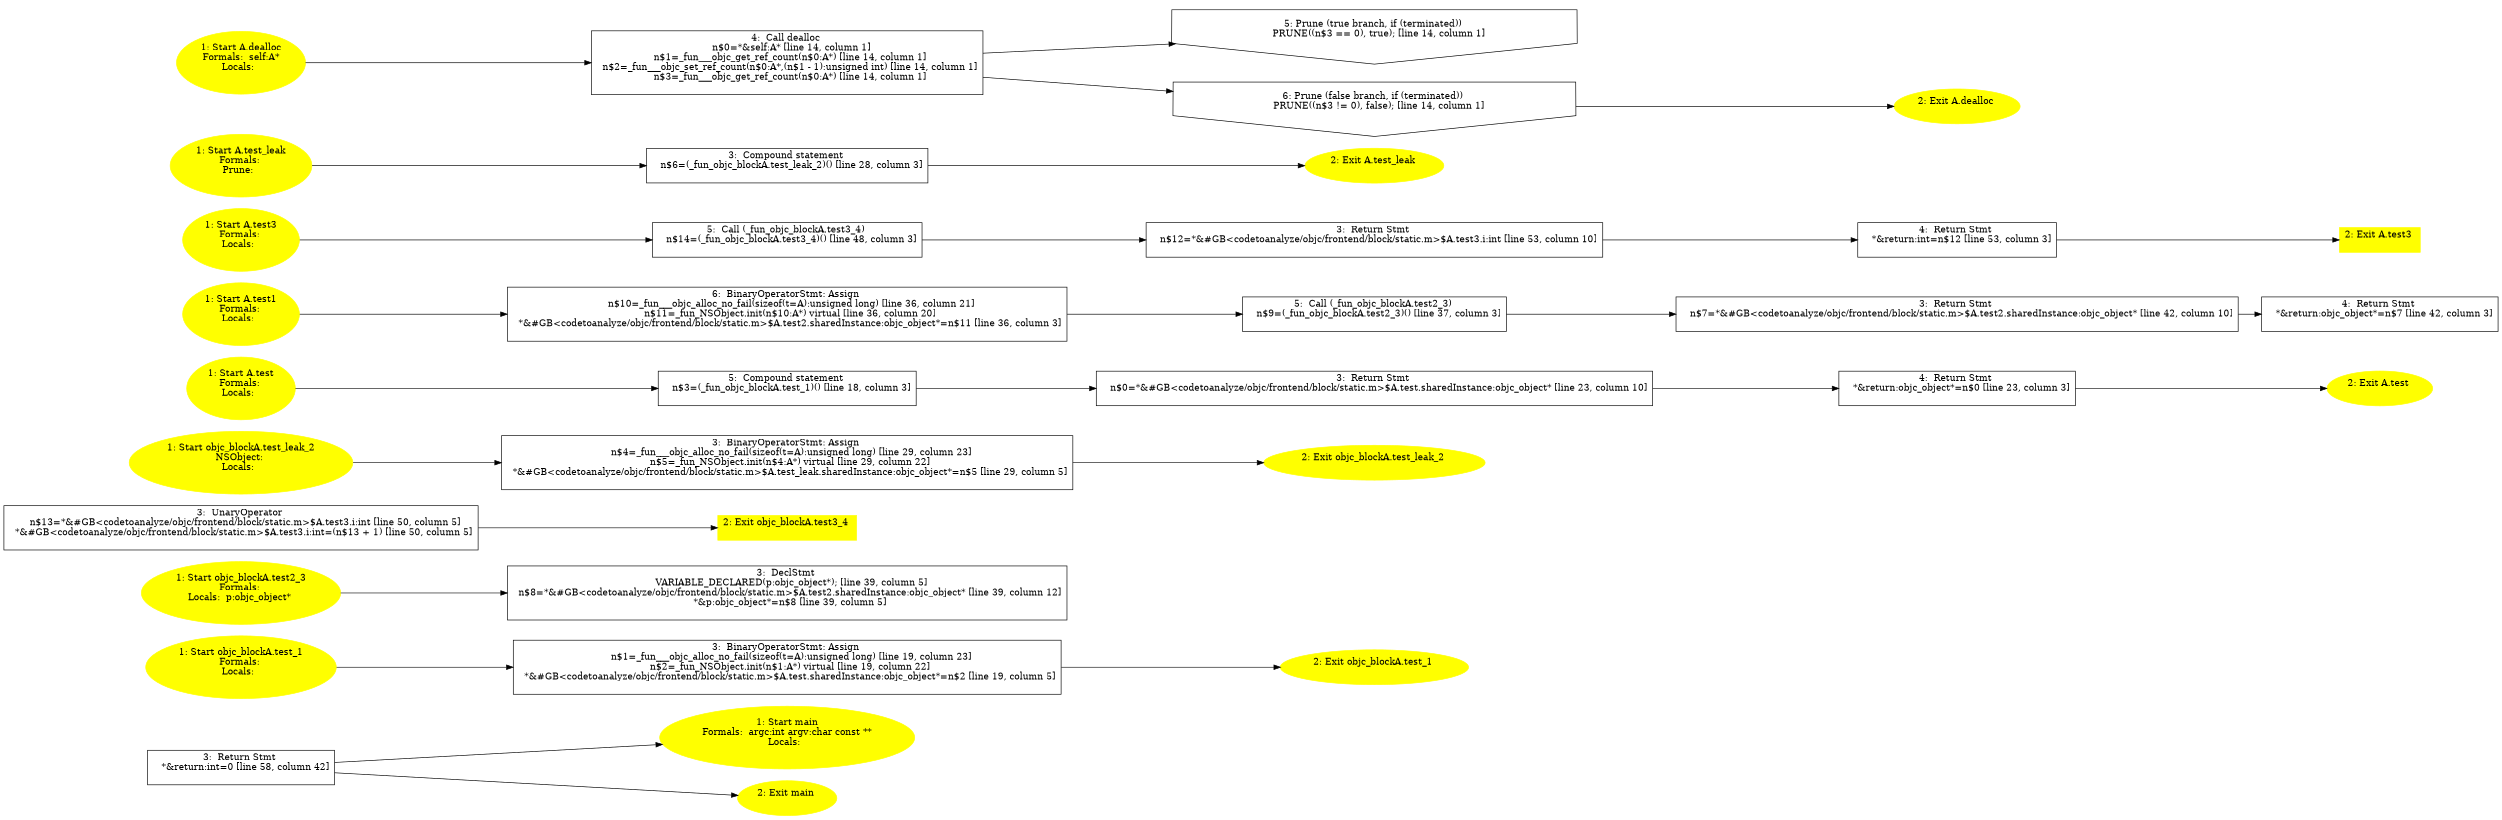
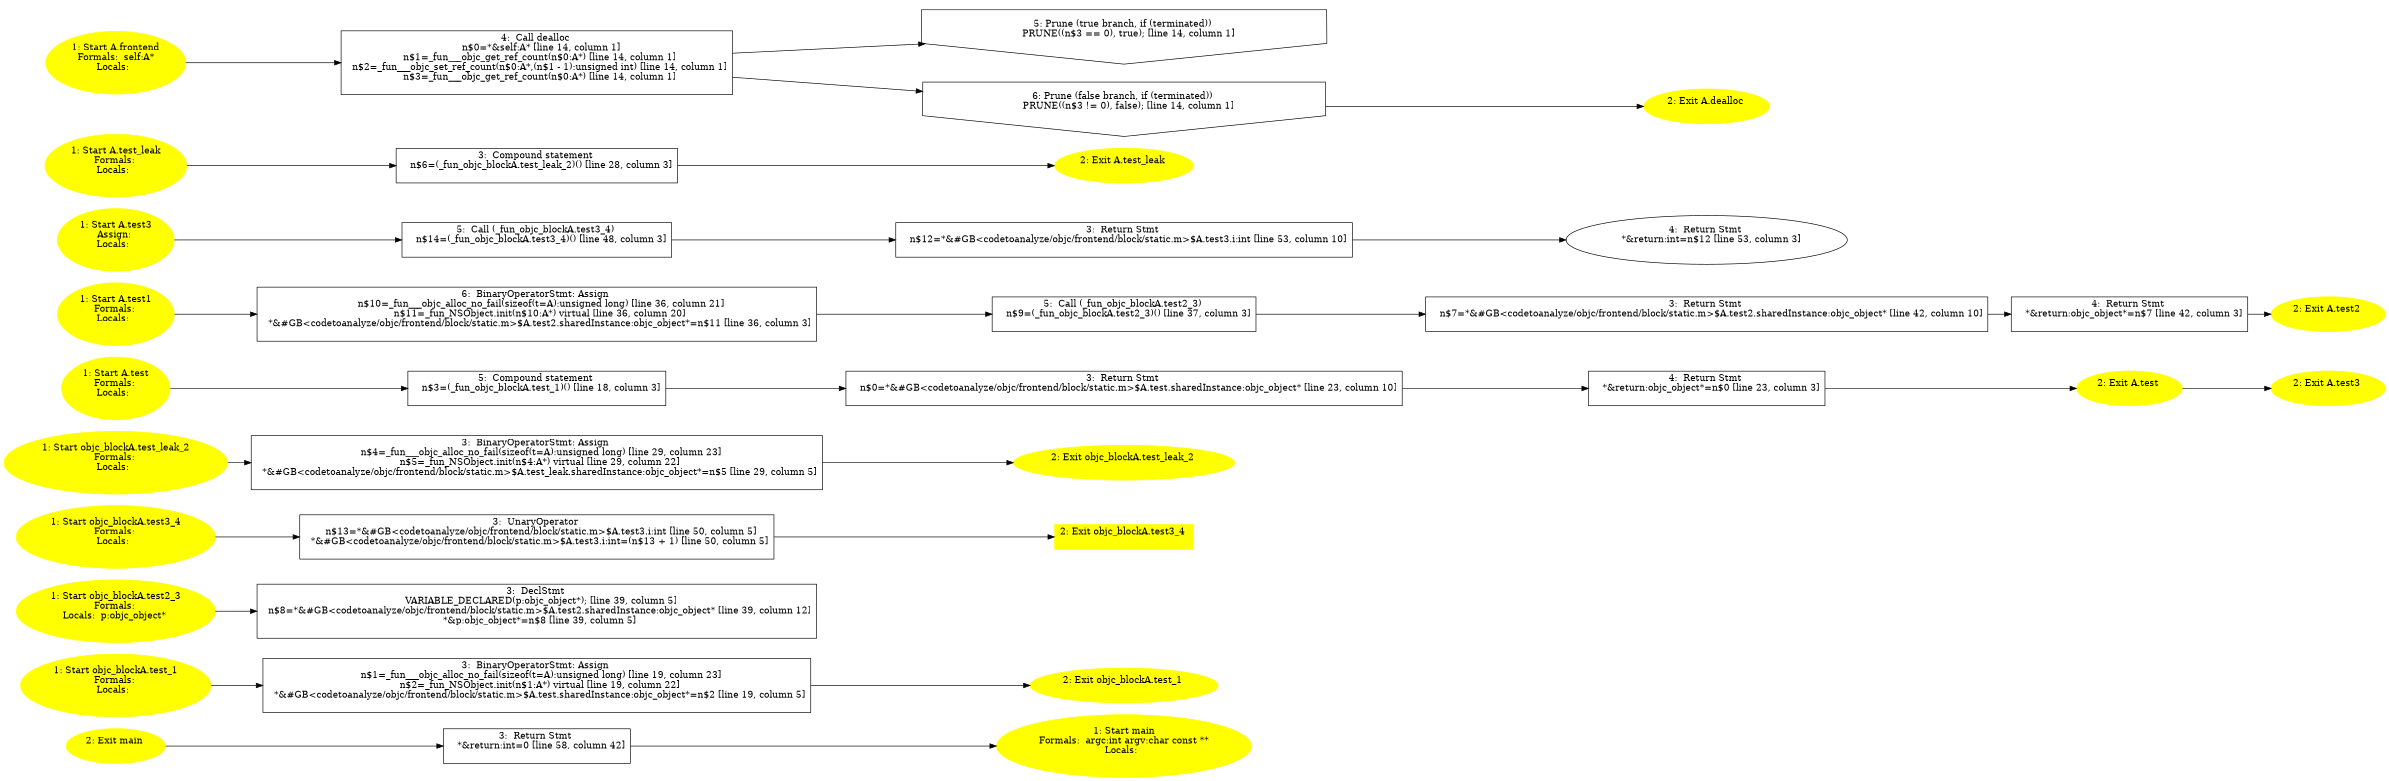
(241, 63) -> (116, 63)
(241, 166) -> (116, 166)
(241, 240) -> (116, 240)
(1957, 240) -> (1707, 240)
(2195, 240) -> (2224, 388)
(2380, 240) -> (2328, 388)
none -> (2328, 314)
(241, 463) -> (116, 463)
none -> (116, 537)
(533, 784) -> (301, 746)
